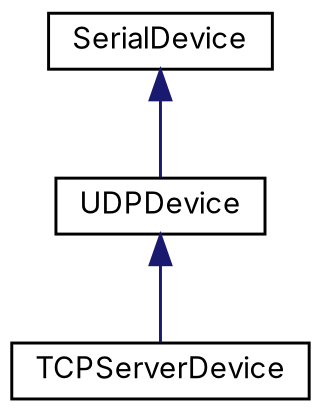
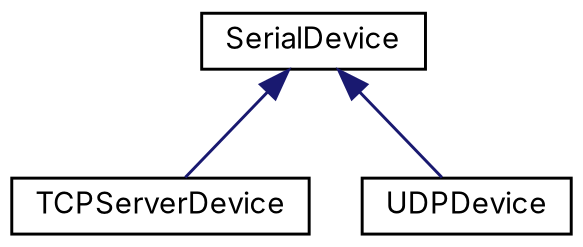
(160, 304) -> (226, 135)
